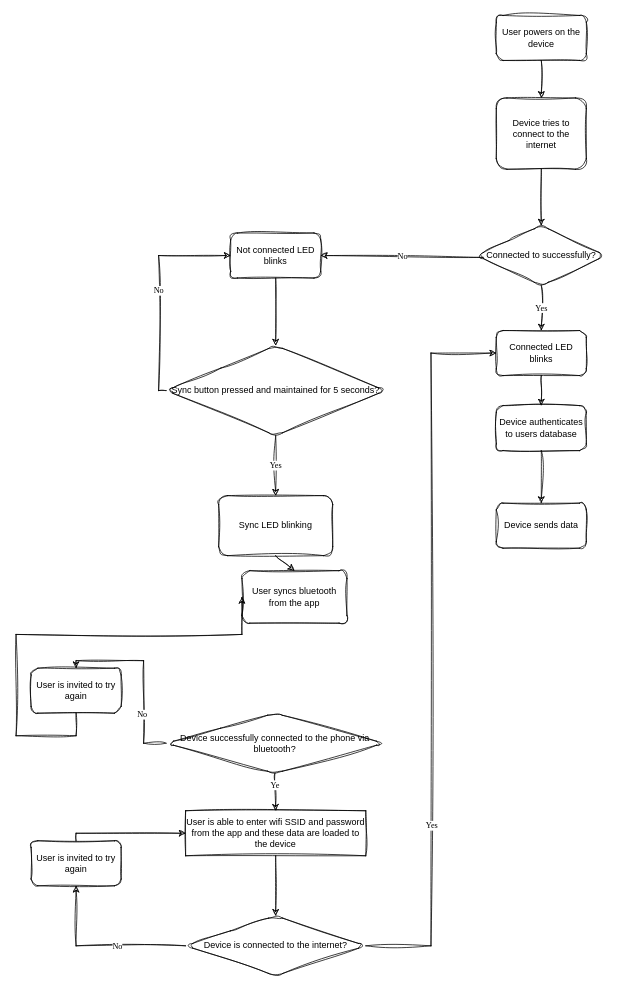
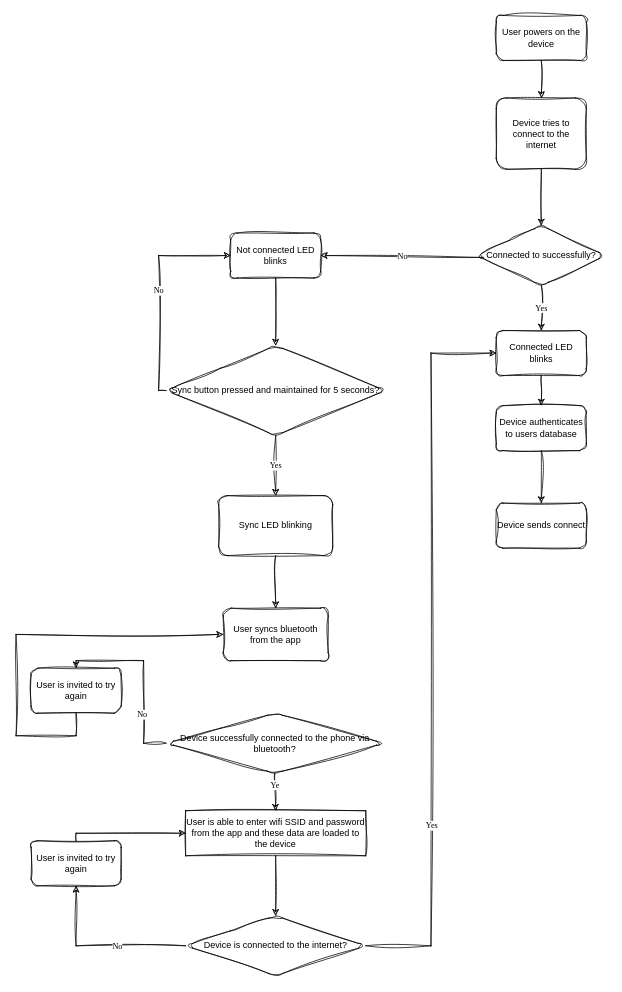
(541, 525) -> (541, 525)
(294, 597) -> (276, 634)
